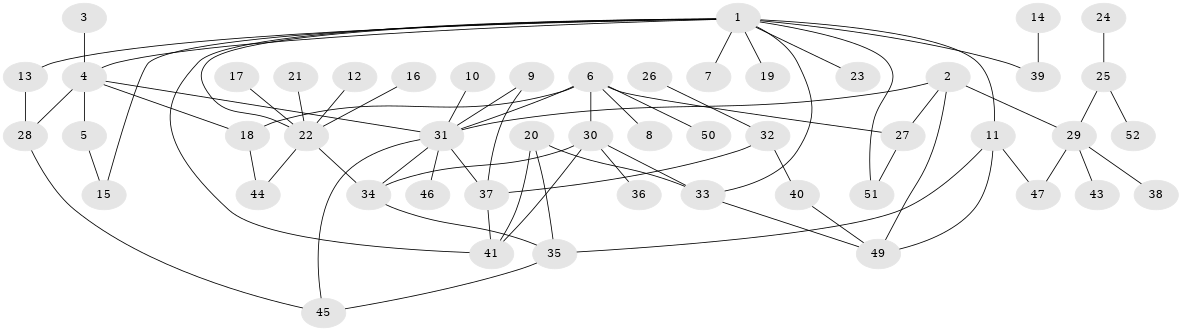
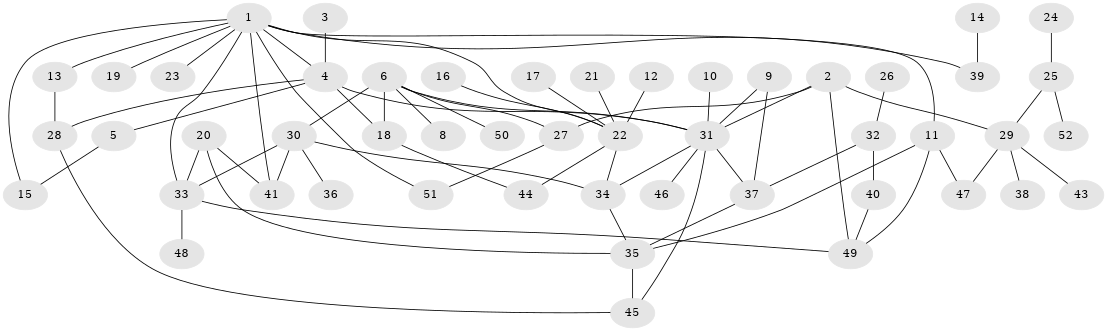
(709, 77) -> none
(489, 225) -> (692, 225)
none -> (182, 254)
